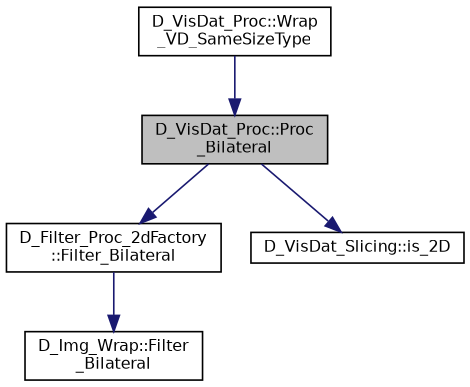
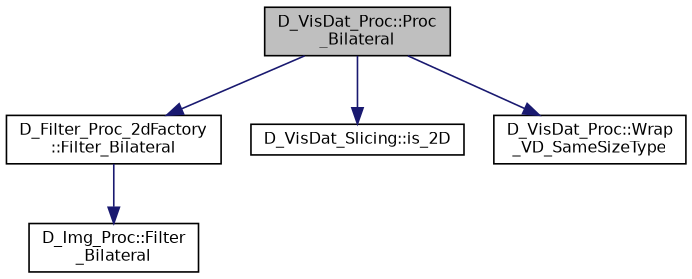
(235, 77) -> (466, 82)
(114, 356) -> (114, 248)
